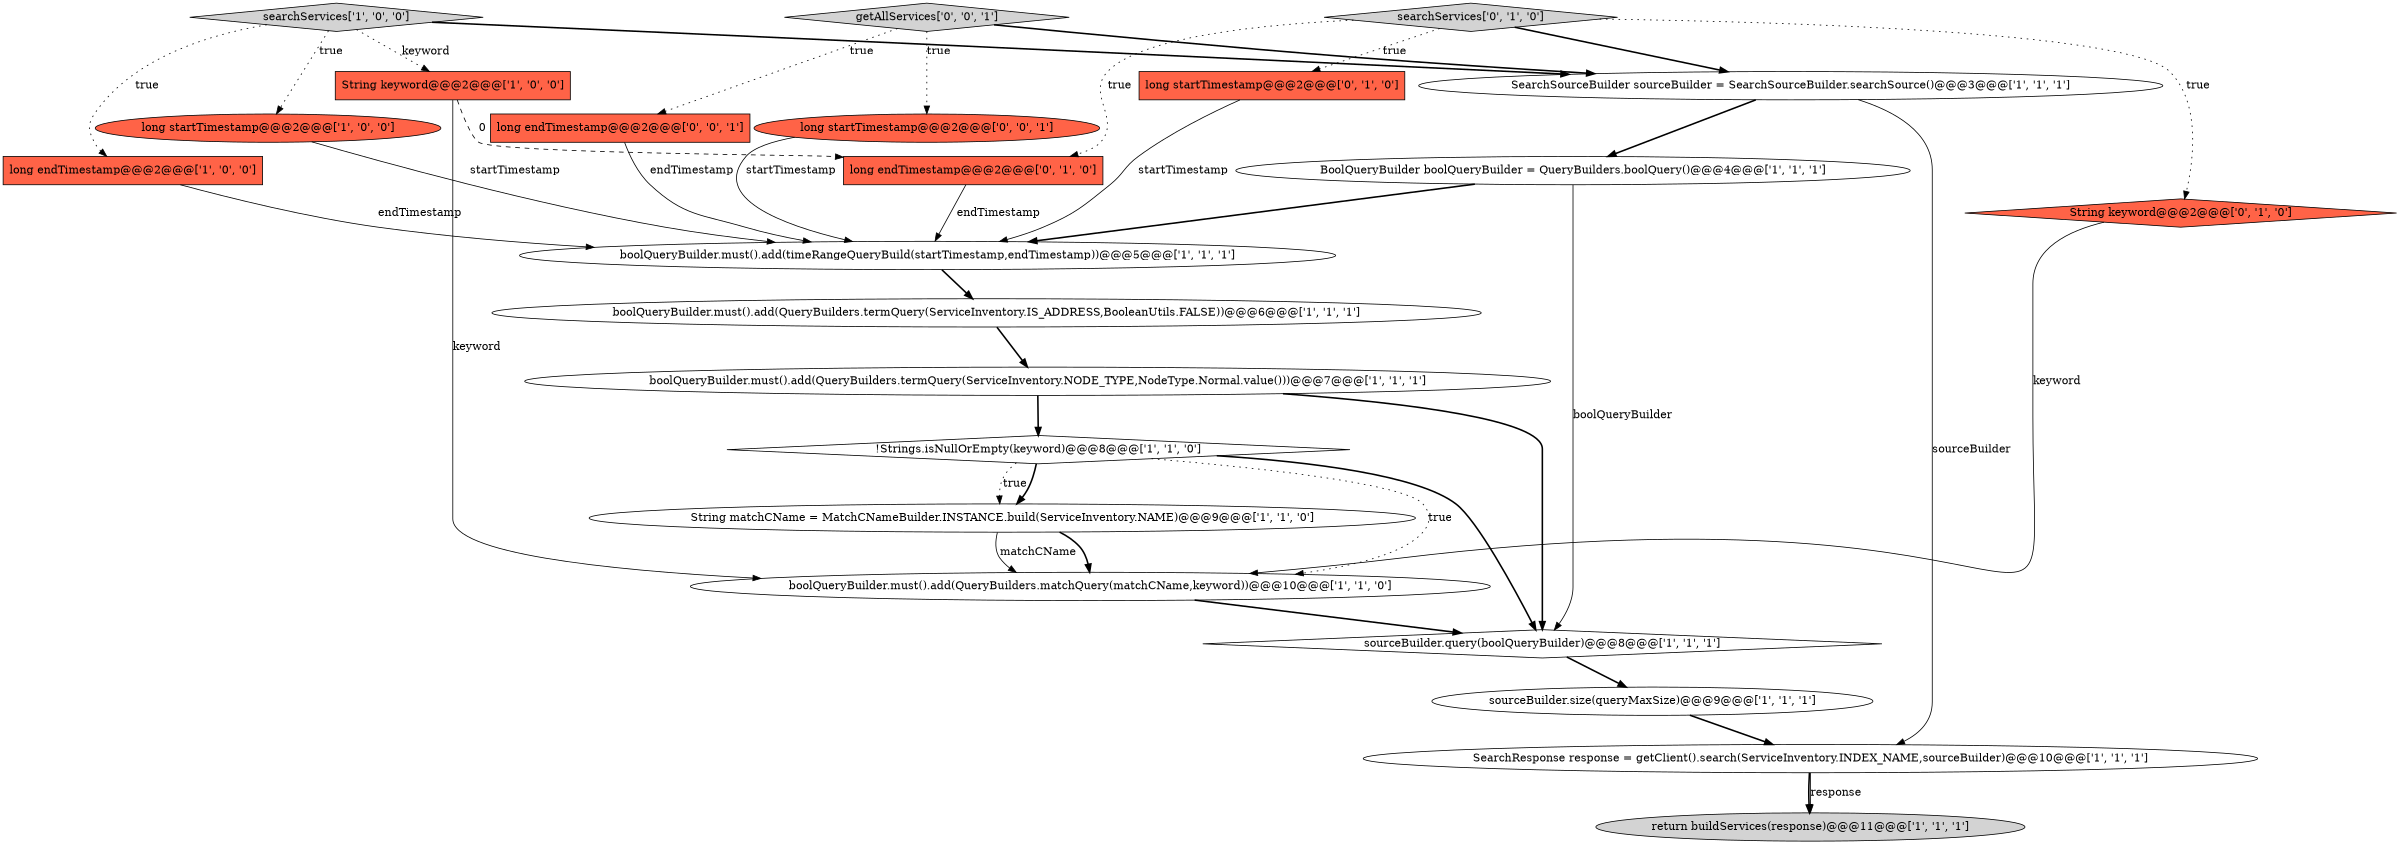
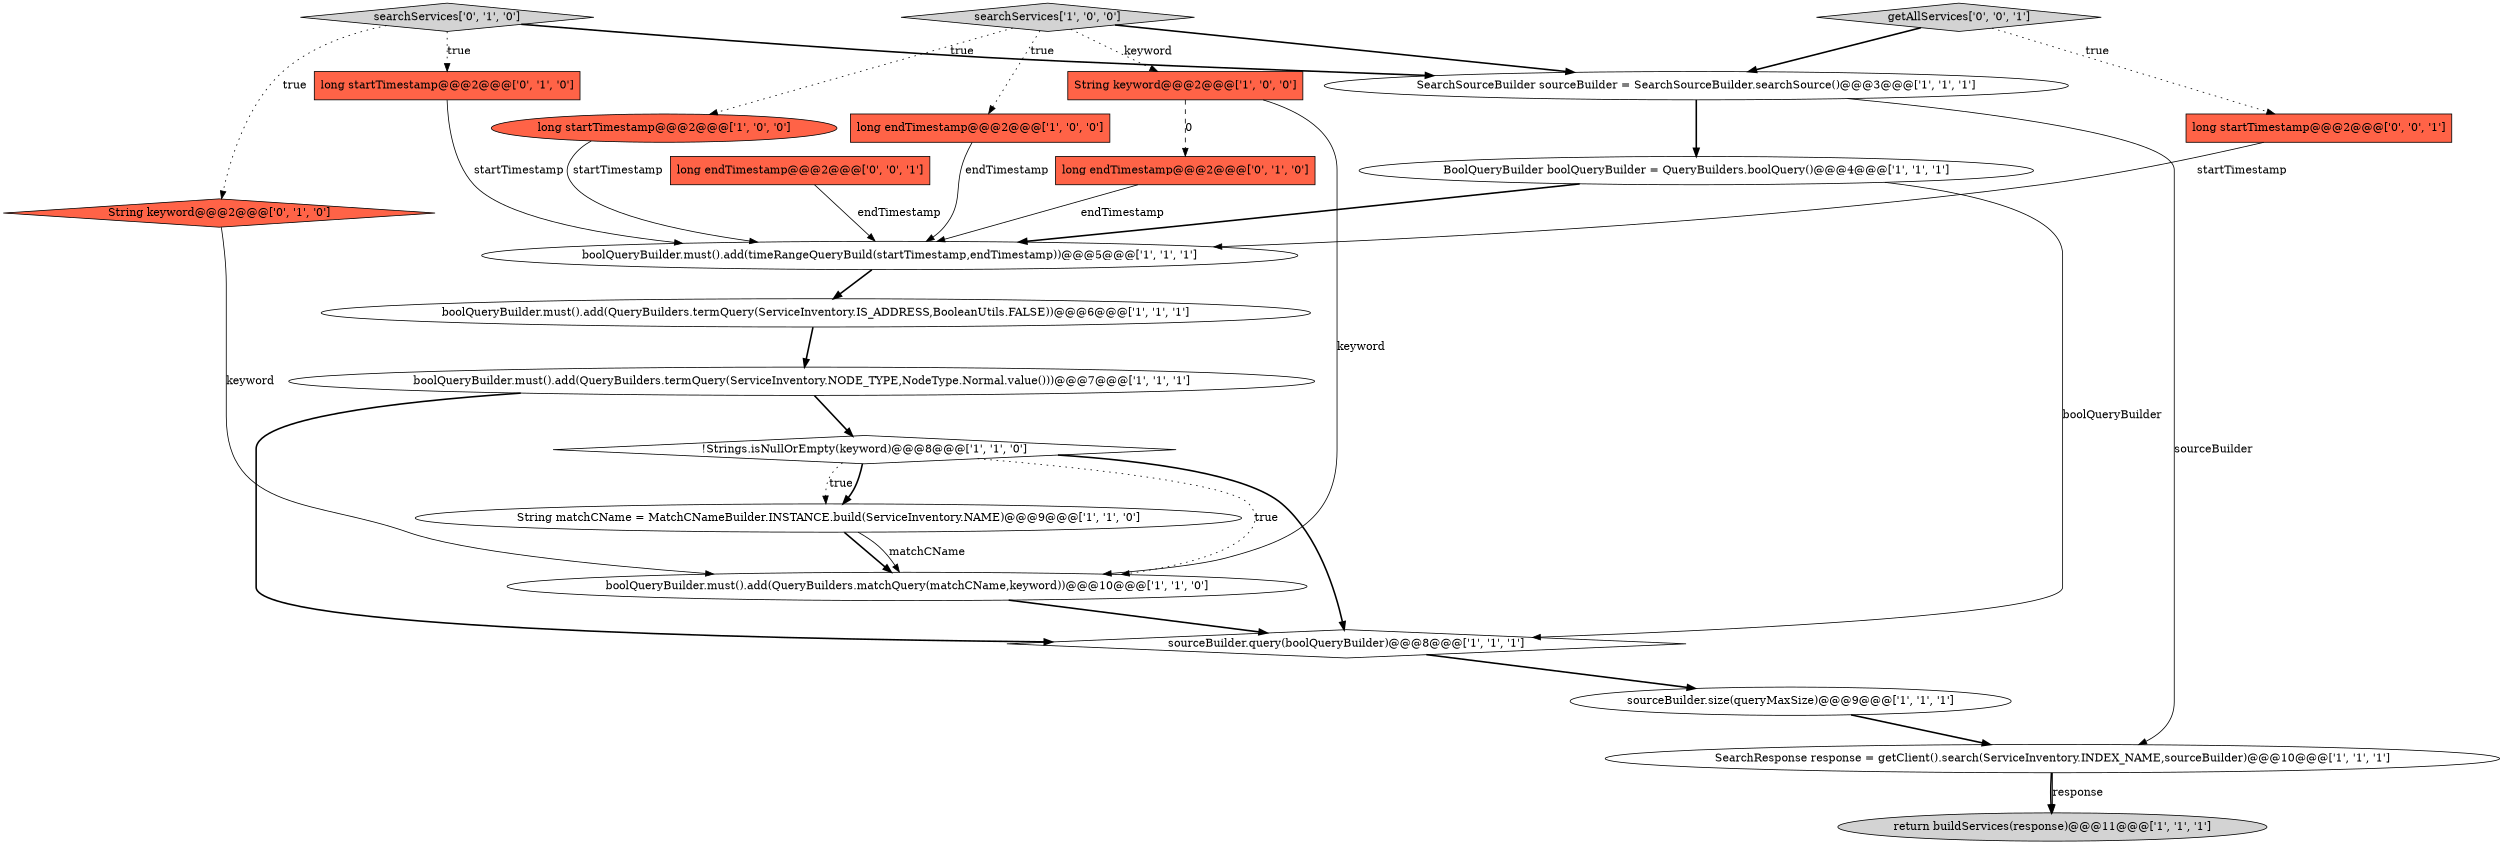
(1194, 37) -> none
(781, 70) -> none
(927, 128) -> (2319, 128)
